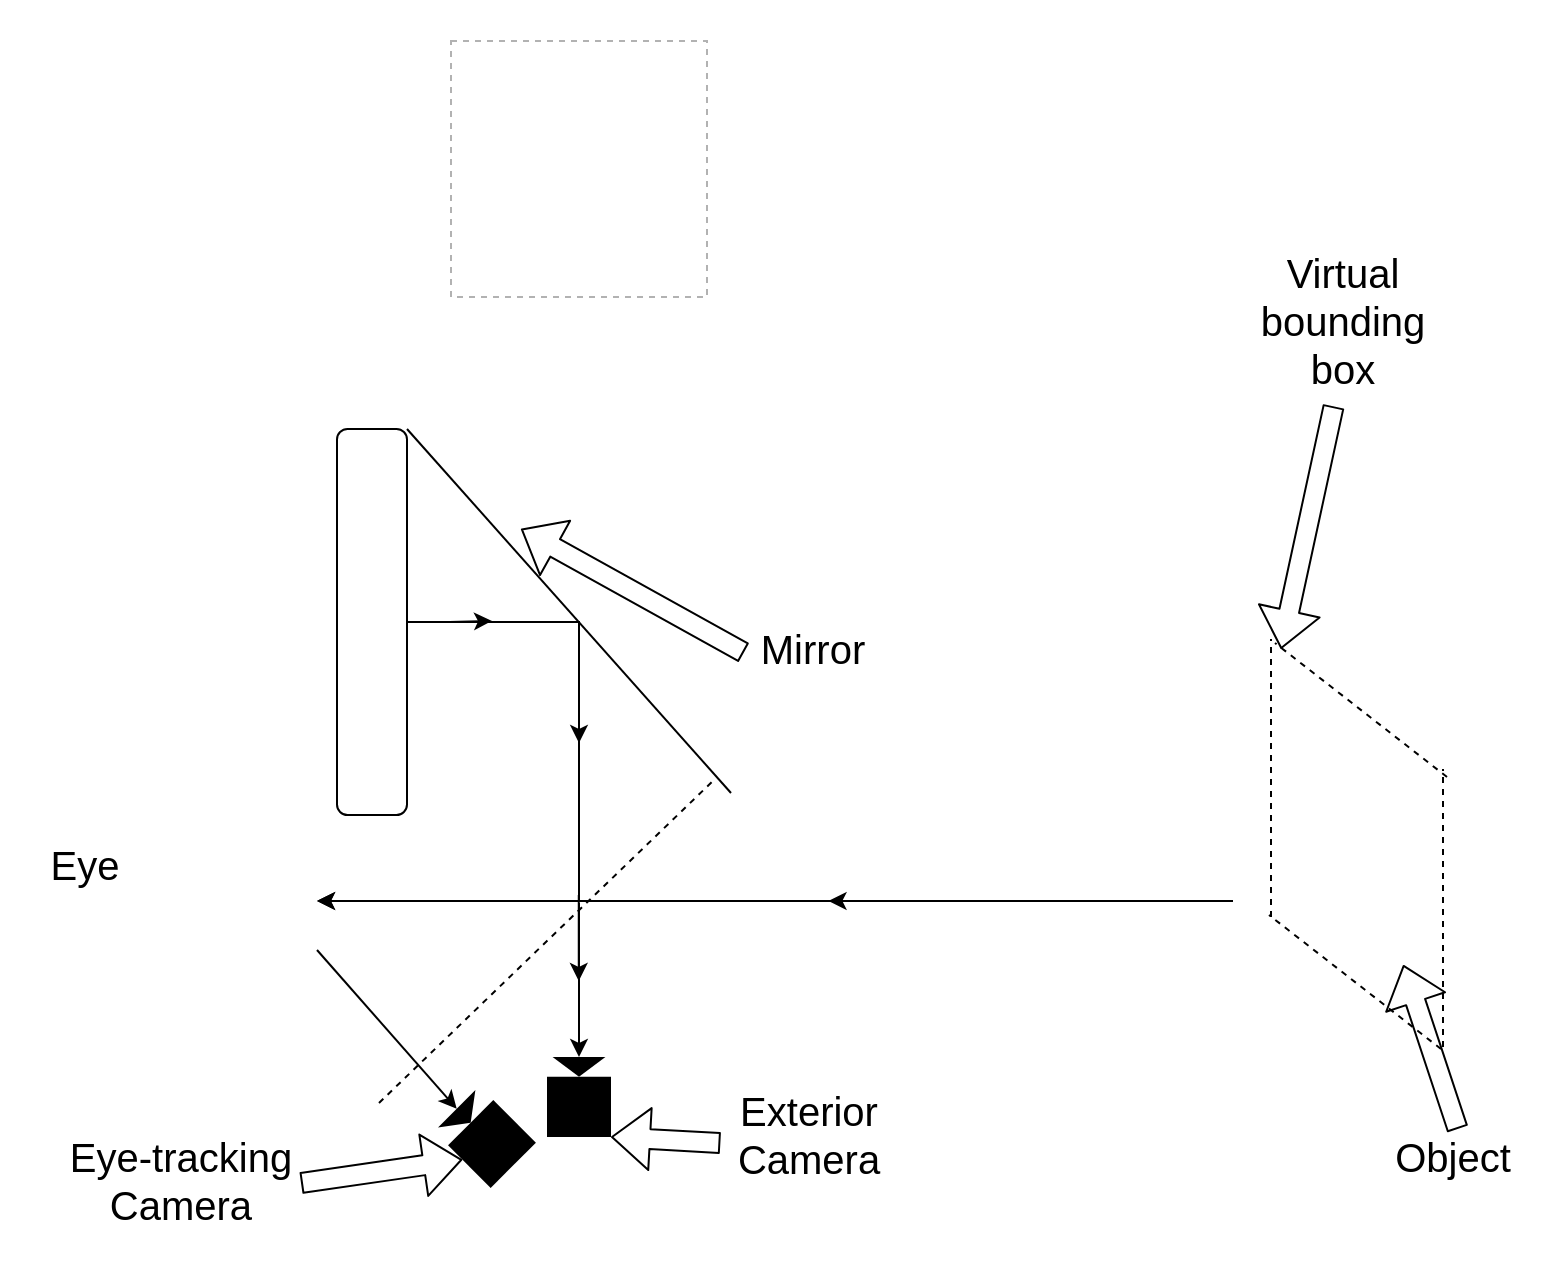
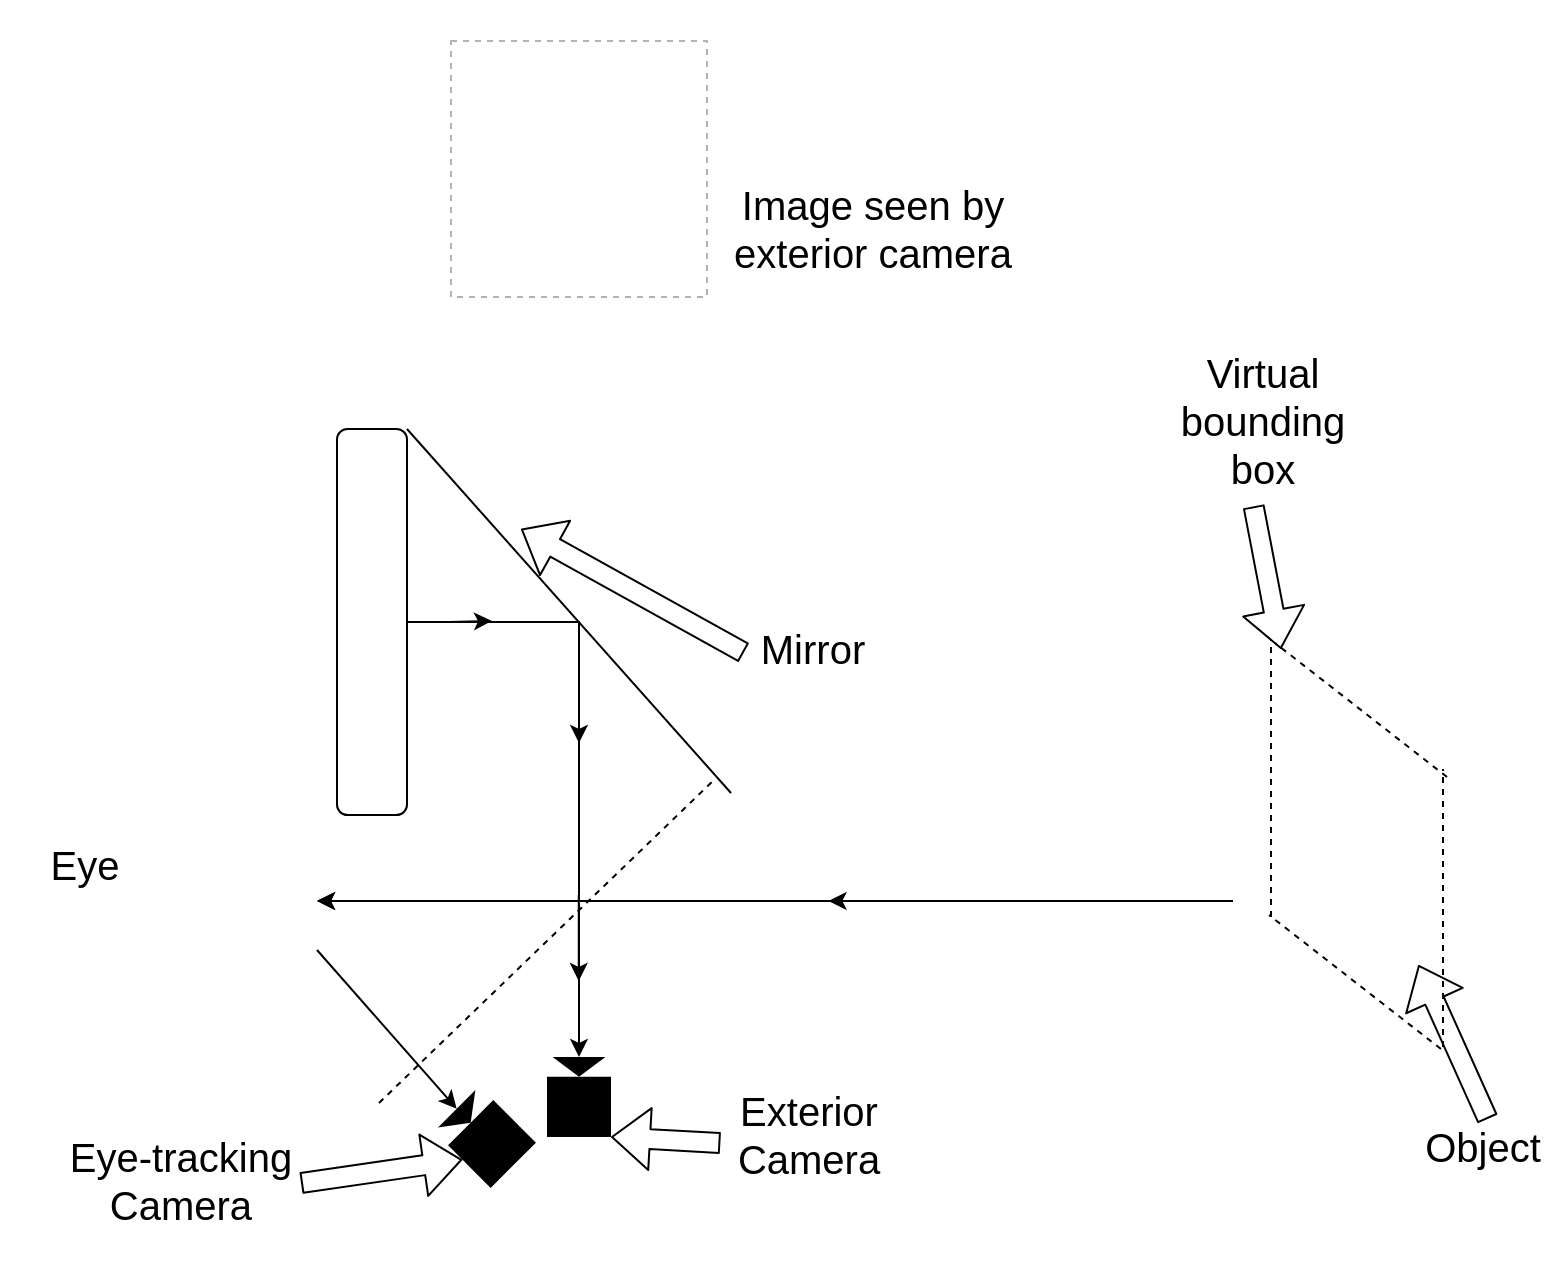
none -> (872, 229)
(1343, 321) -> (1263, 421)
(1453, 1157) -> (1483, 1147)
